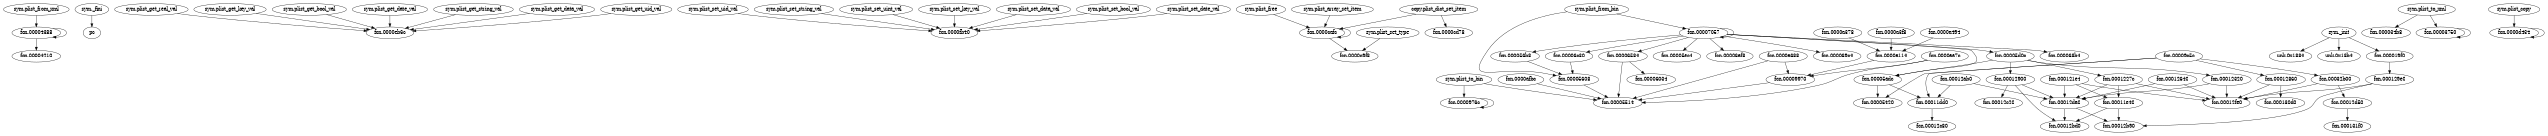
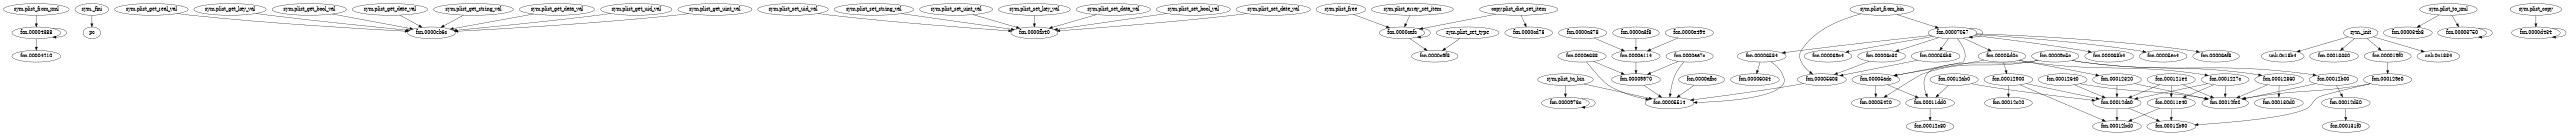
none -> (715, 9)
none -> (2334, 56)
(2335, 80) -> (2333, 80)
